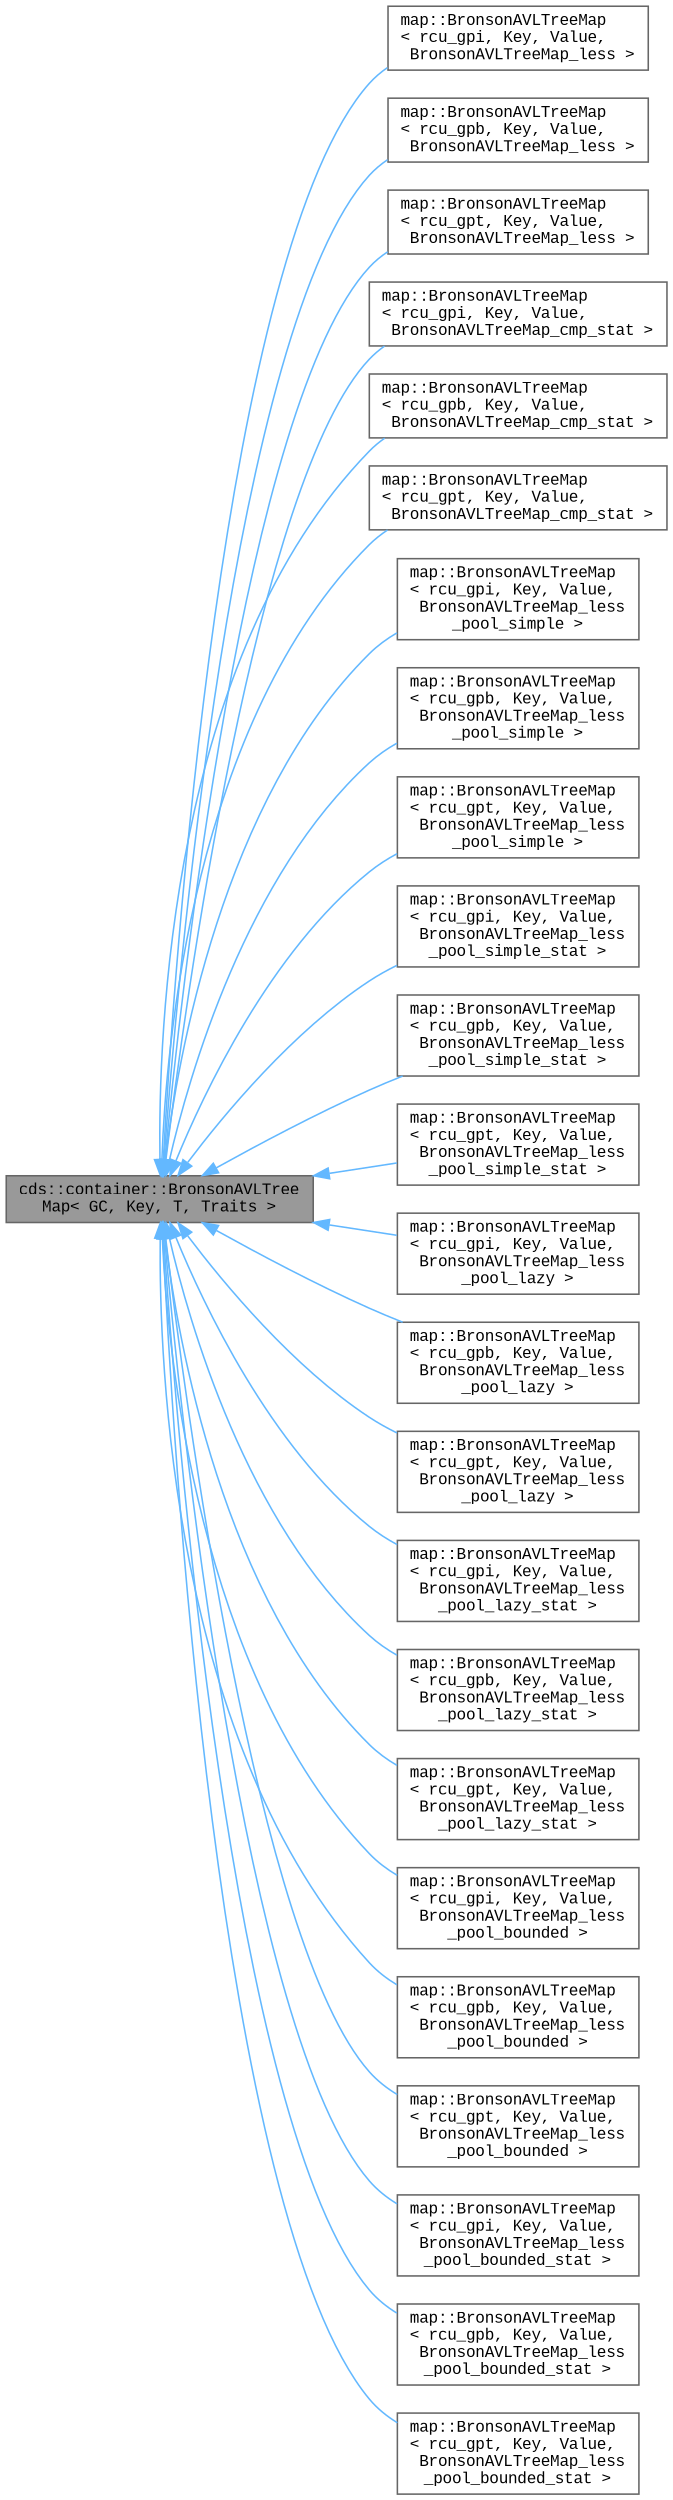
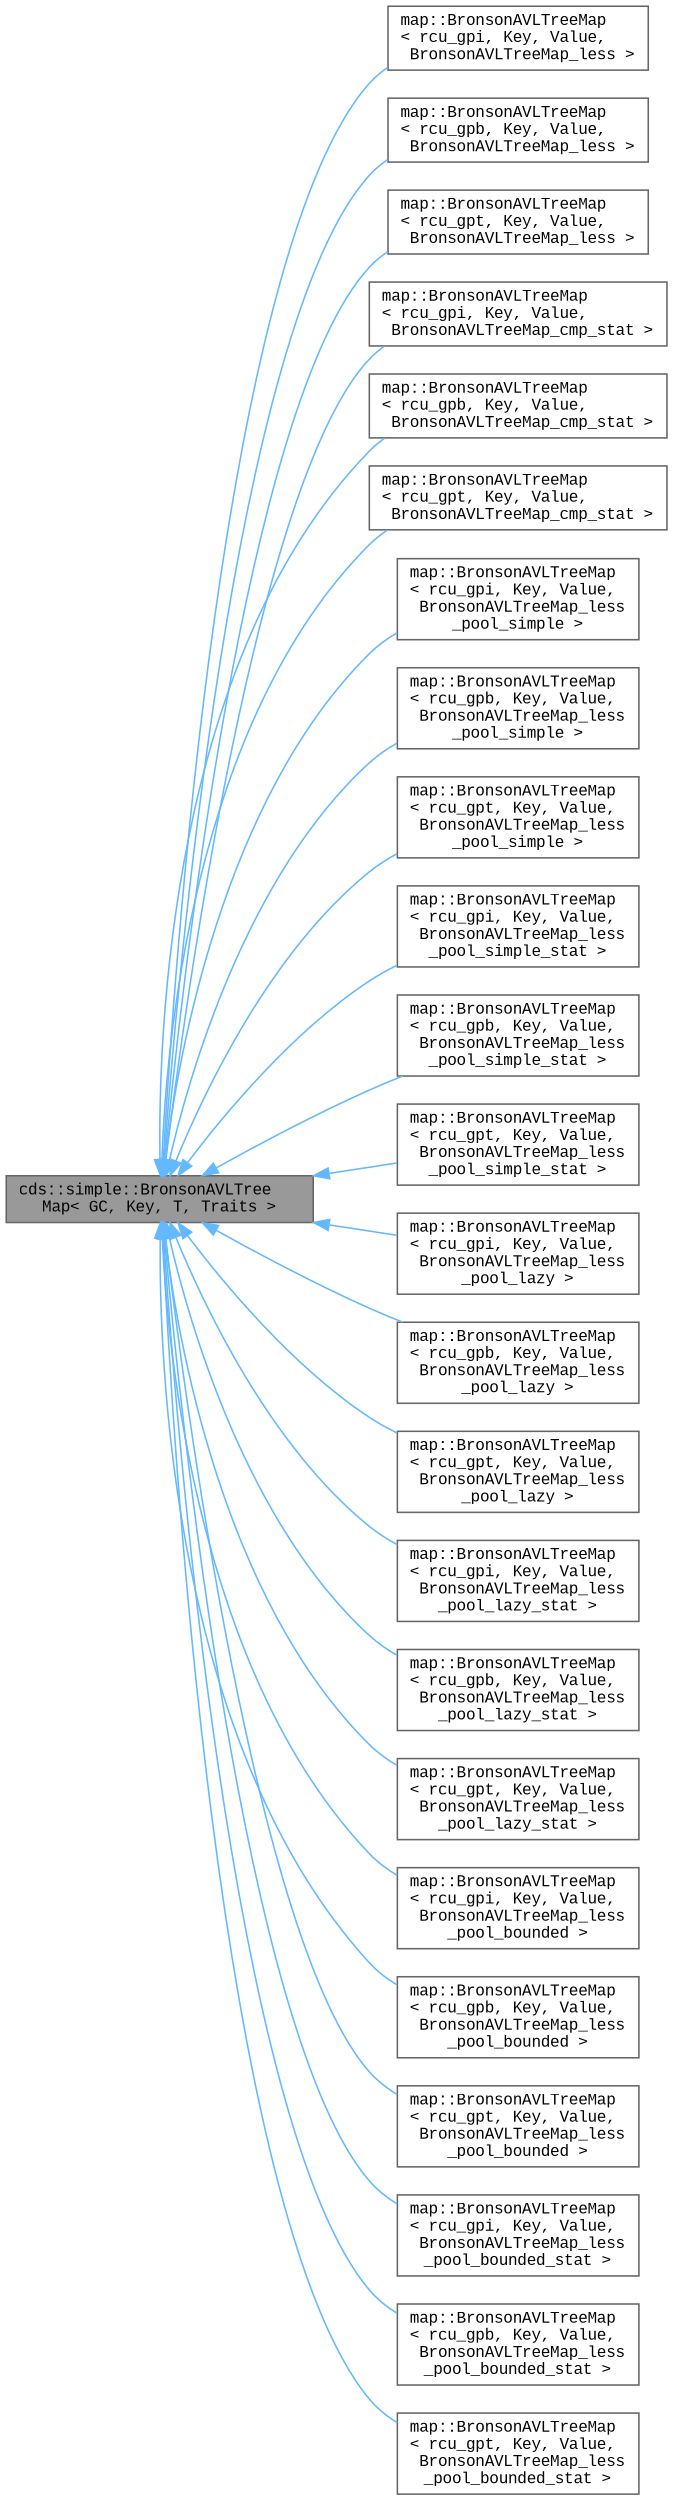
(160, 1199) -> (160, 1199)
